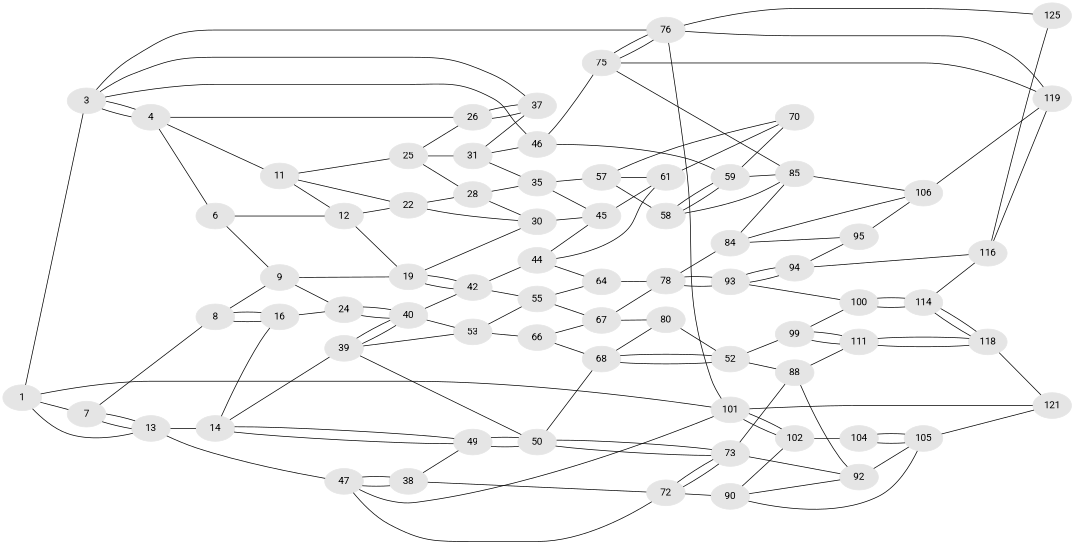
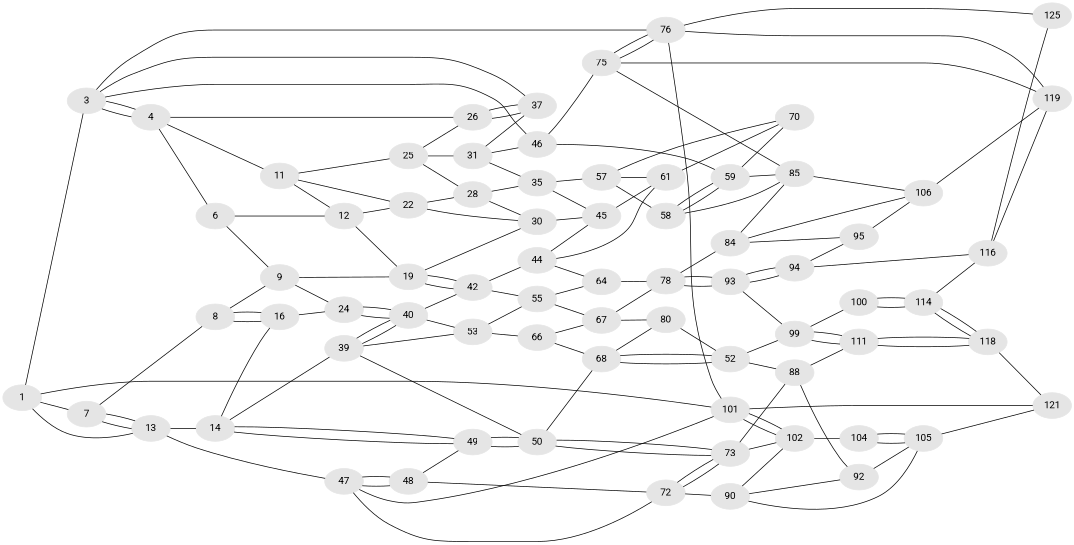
(795, 292) -> (762, 308)
(795, 465) -> (763, 446)
(408, 481) -> (408, 481)
